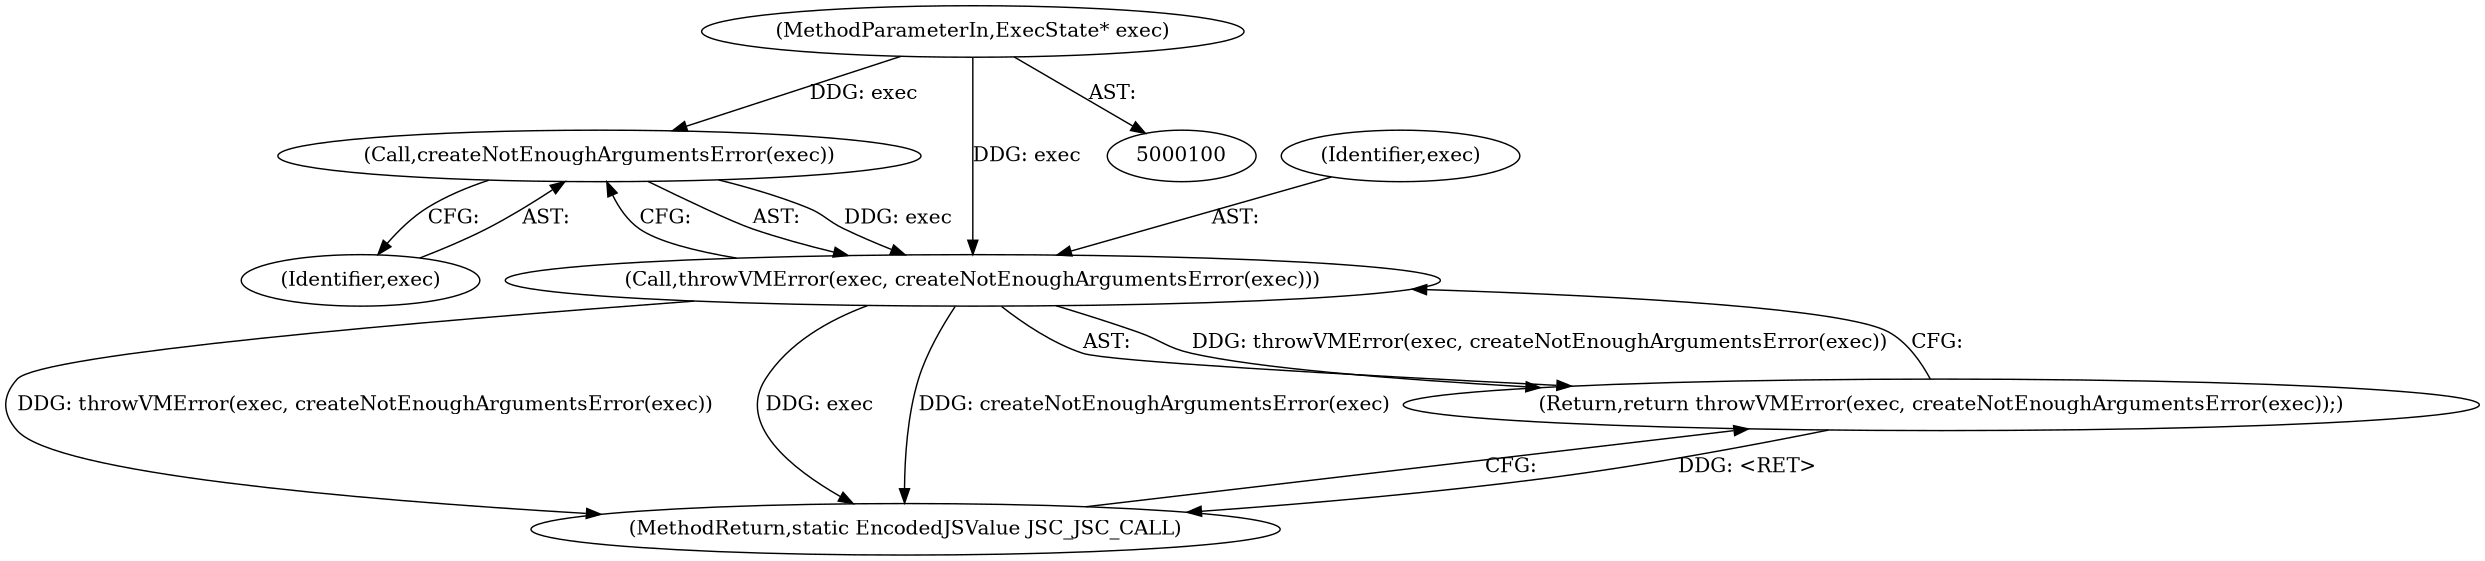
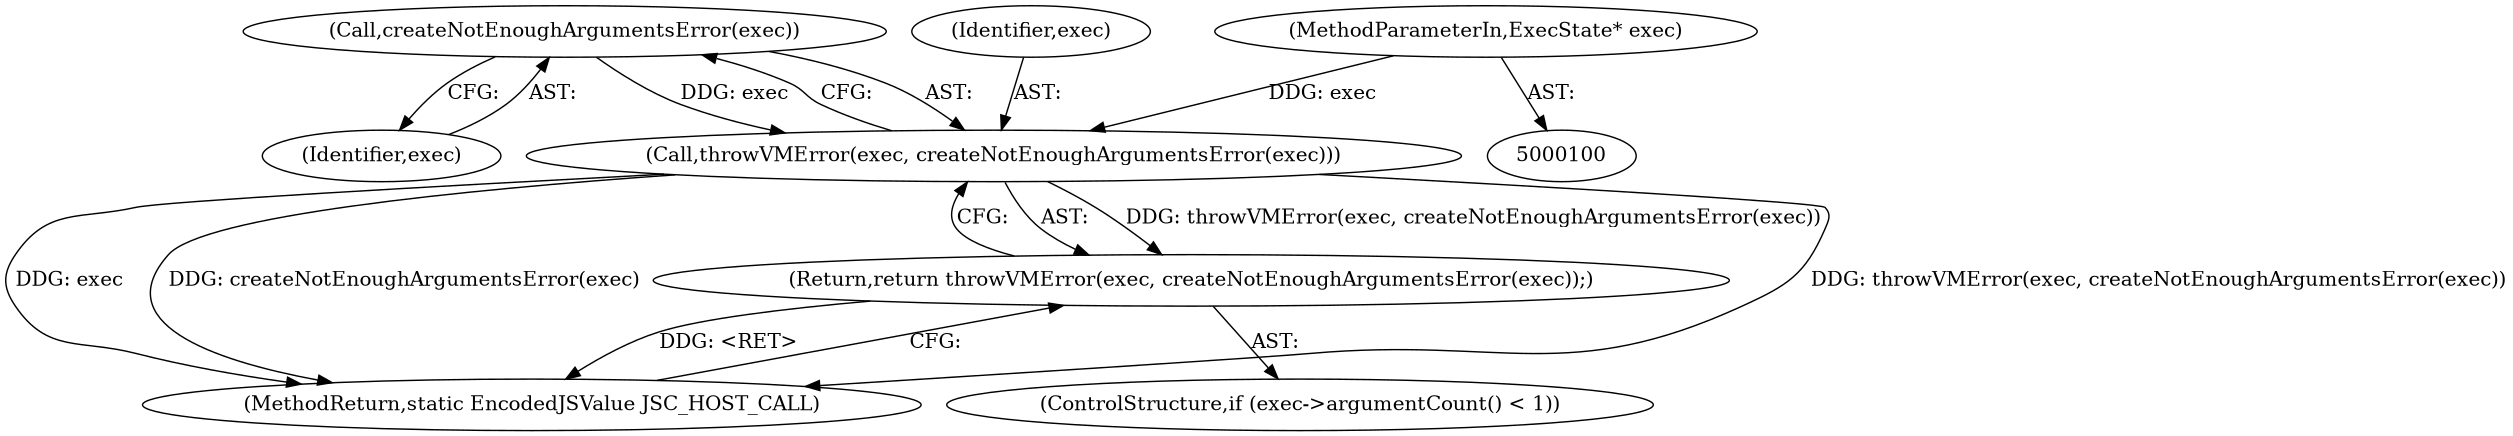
(794, 91) -> none
none -> (1300, 405)
(906, 529) -> (532, 405)
